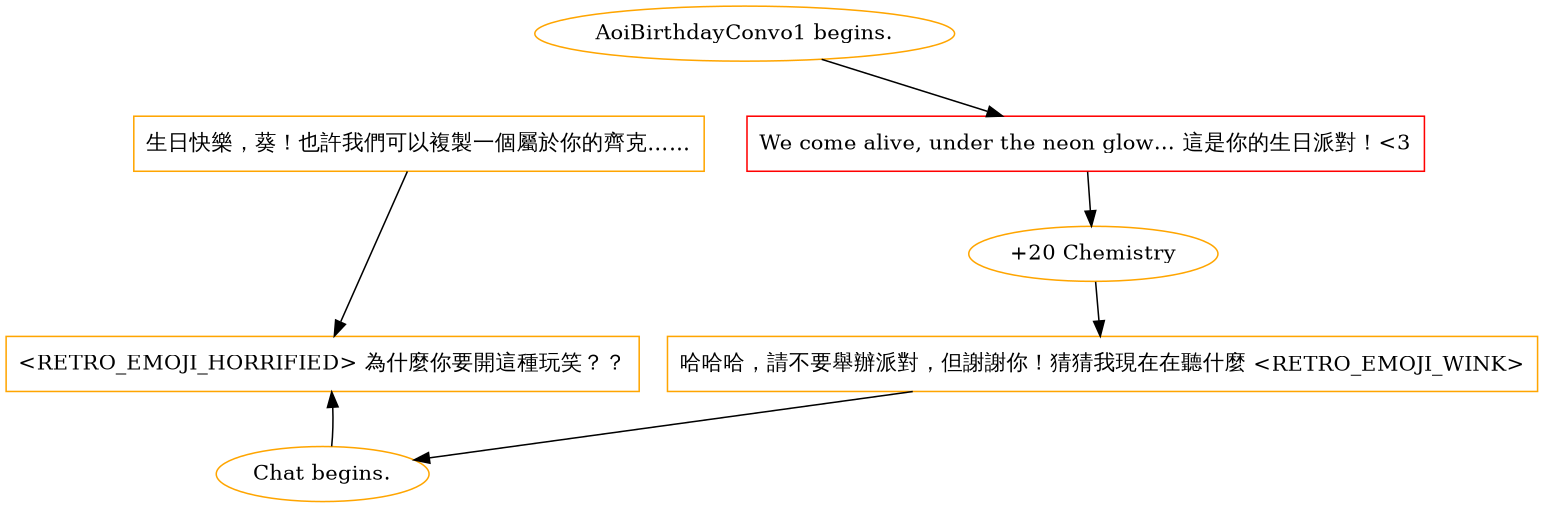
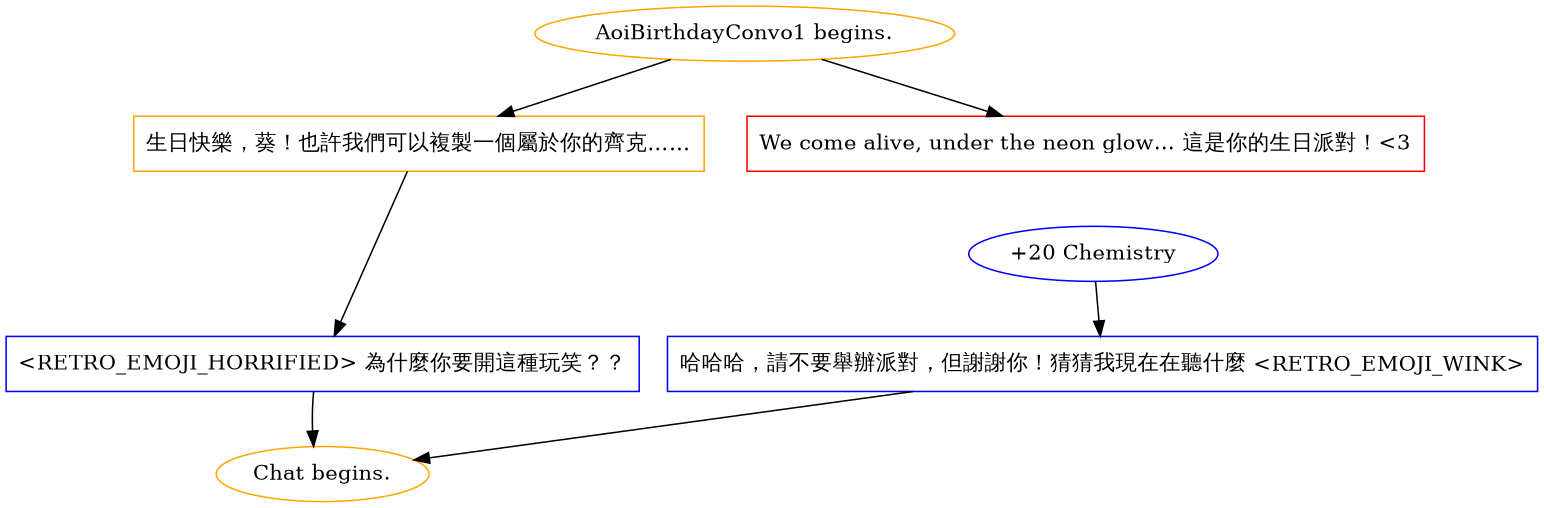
none -> (592, 85)
(1089, 191) -> none
(1093, 254) -> (1093, 254)
(323, 364) -> (323, 364)
(1103, 364) -> (1103, 364)
(333, 427) -> (312, 411)
